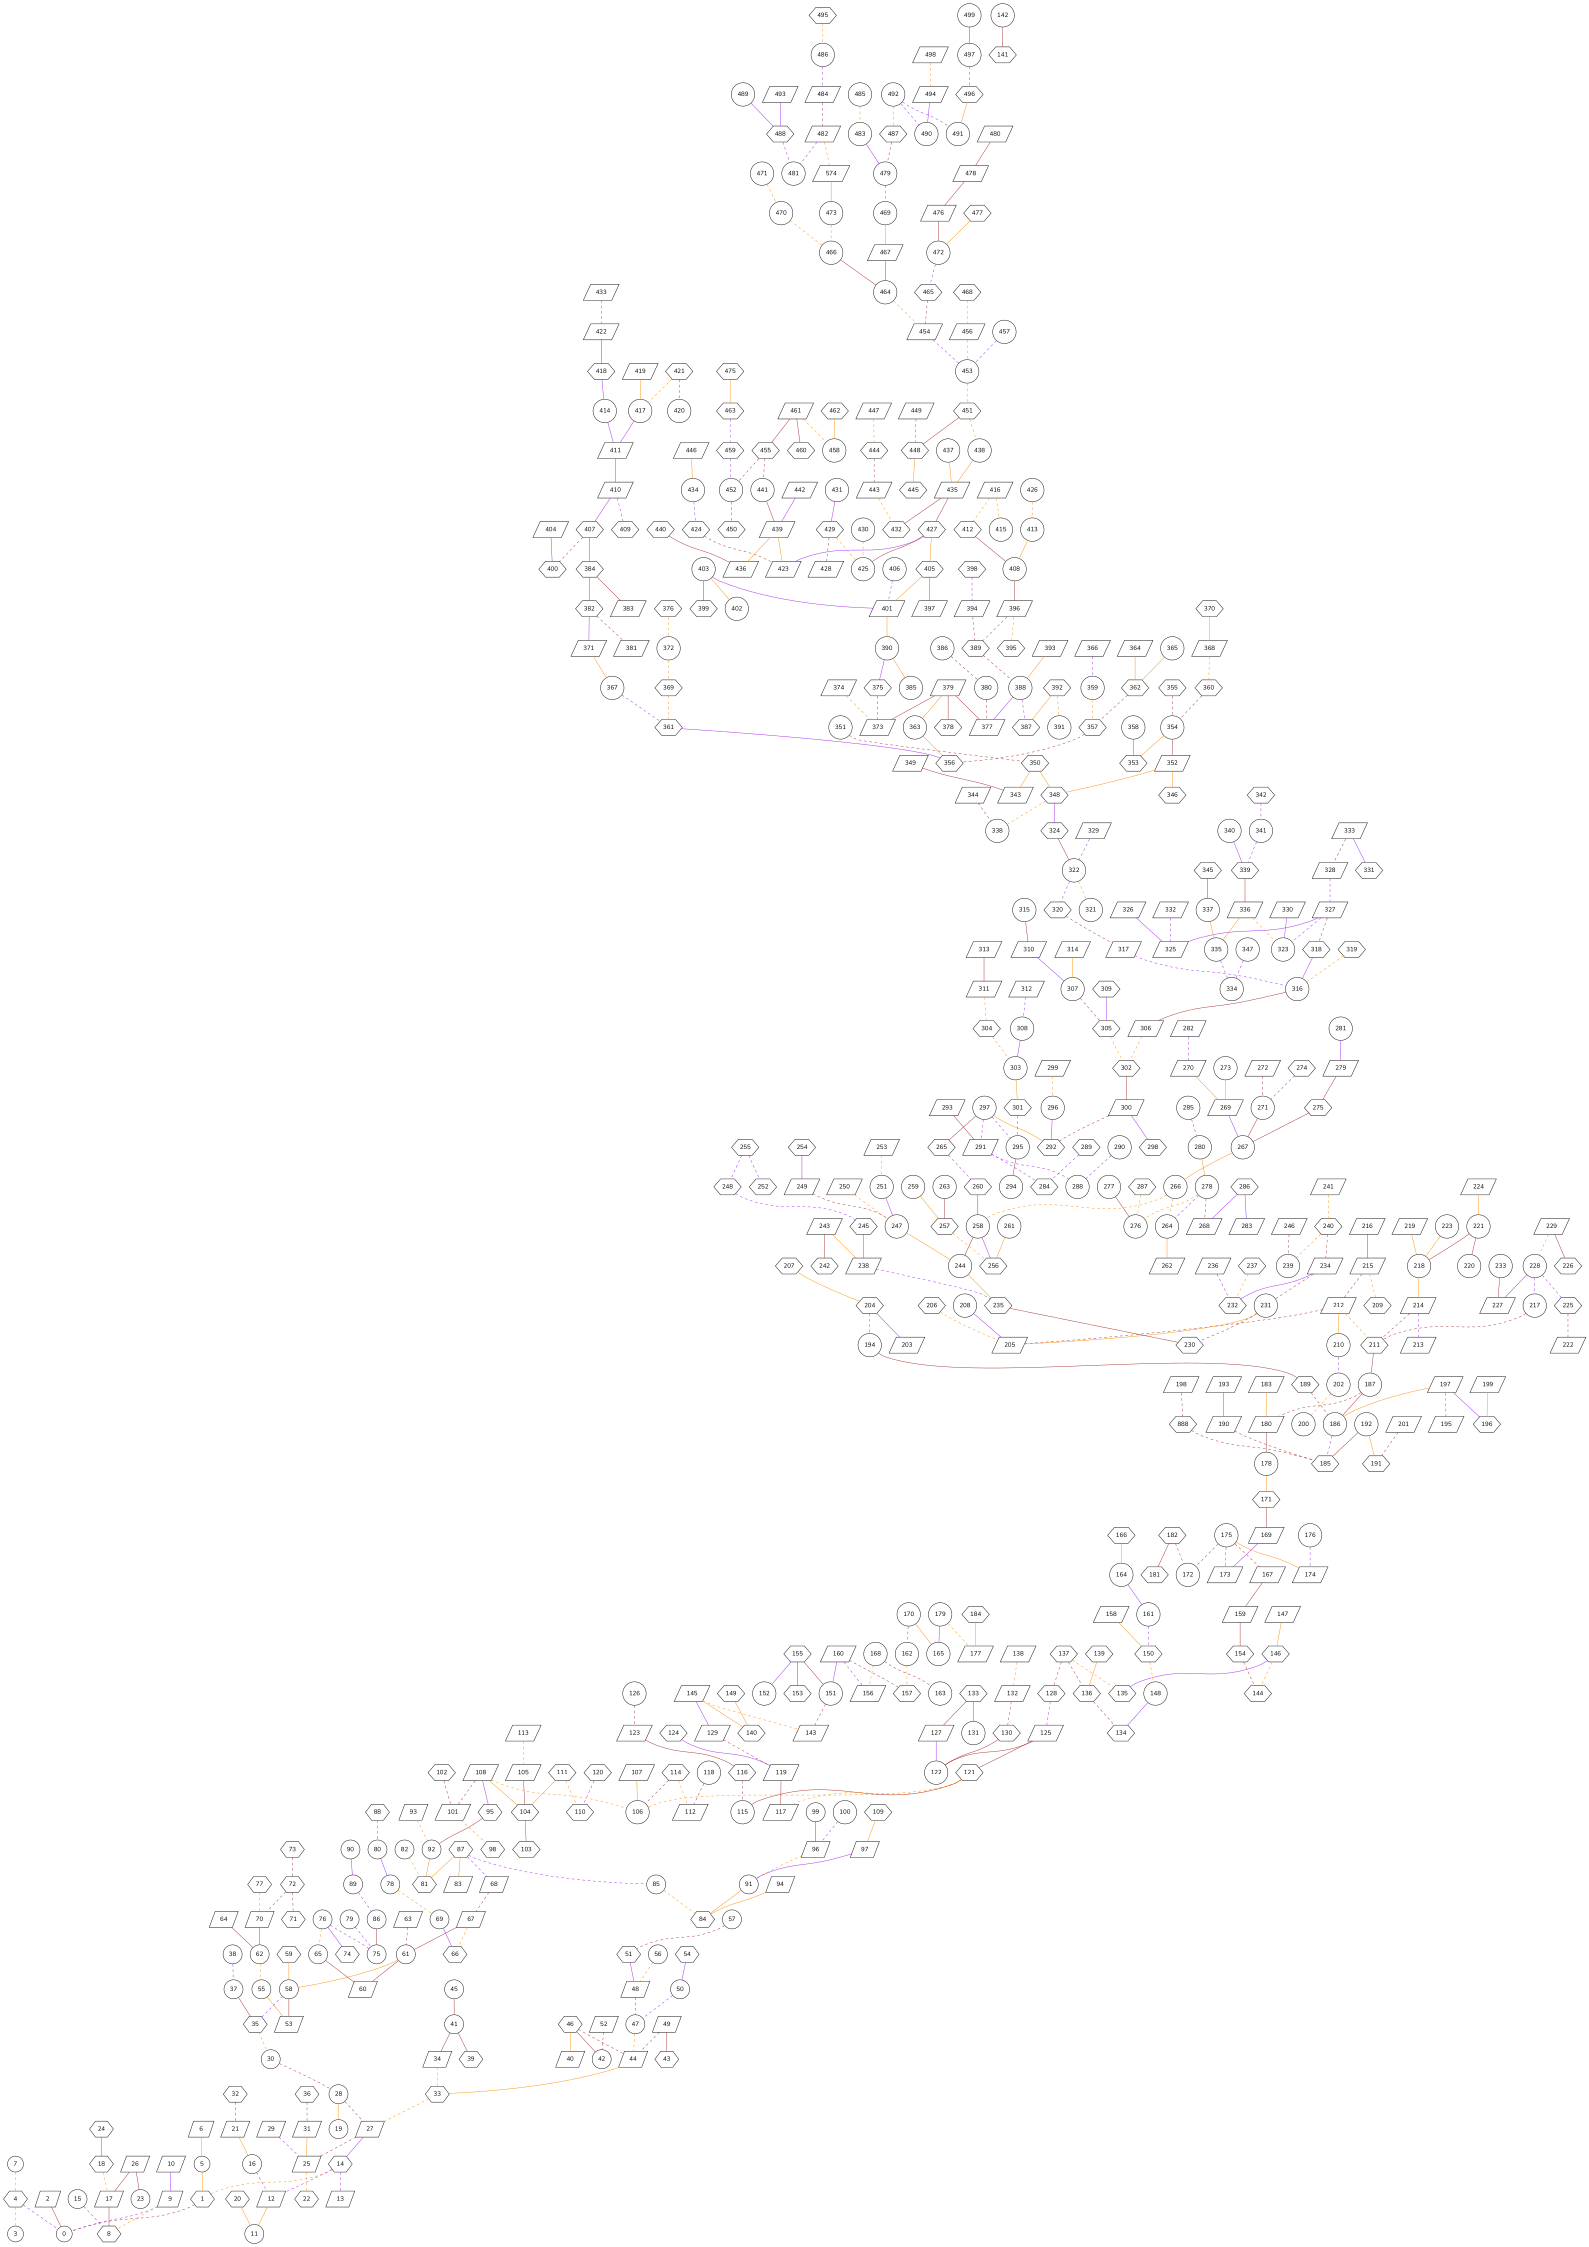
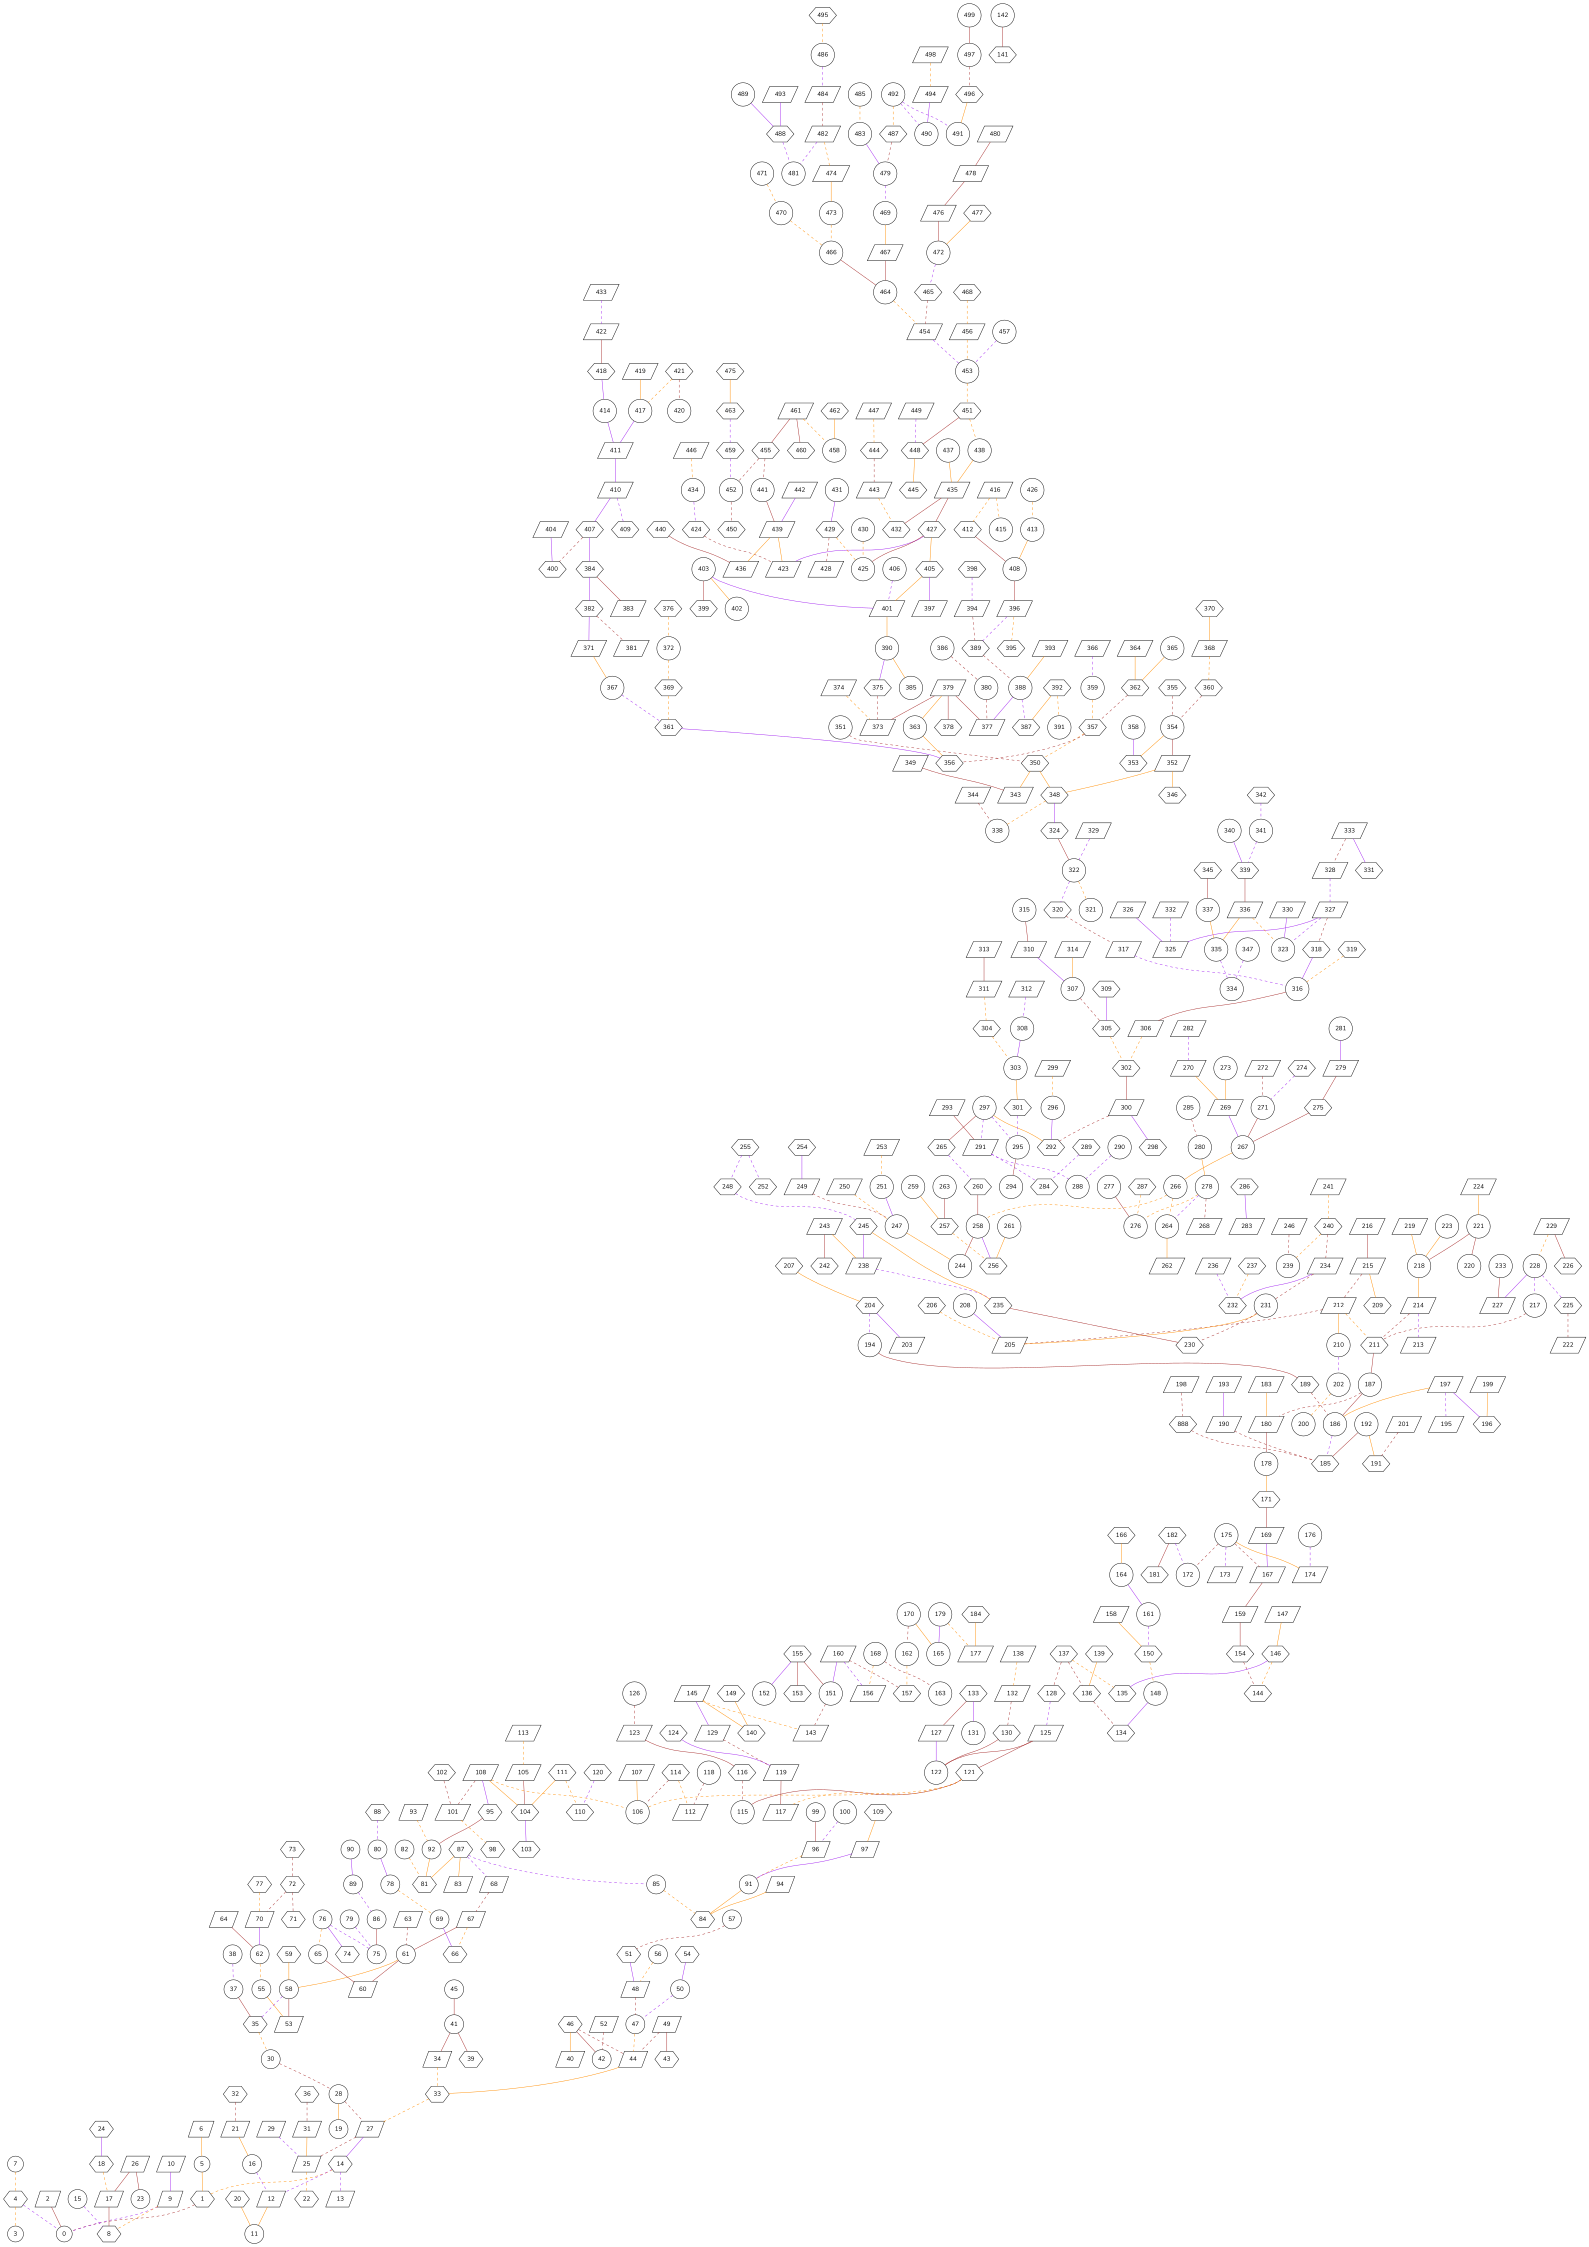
(831, 174) -> (831, 174)
(692, 468) -> (692, 468)
none -> (1063, 747)
(1225, 1206) -> none
(980, 1286) -> (929, 1270)
(1373, 1286) -> (1373, 1286)
(1244, 1557) -> (1267, 1552)
